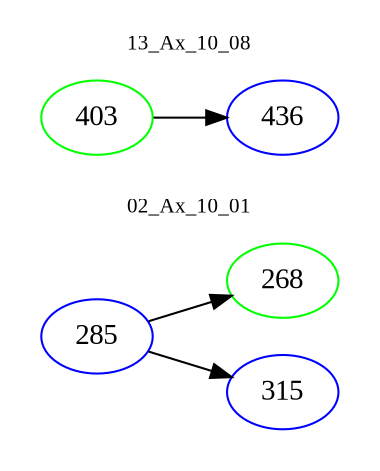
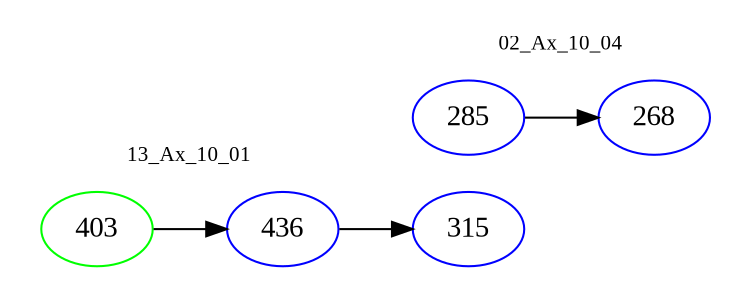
(190, 44) -> (190, 156)
(190, 207) -> (561, 44)
(283, 281) -> (654, 118)
(180, 361) -> (368, 229)
